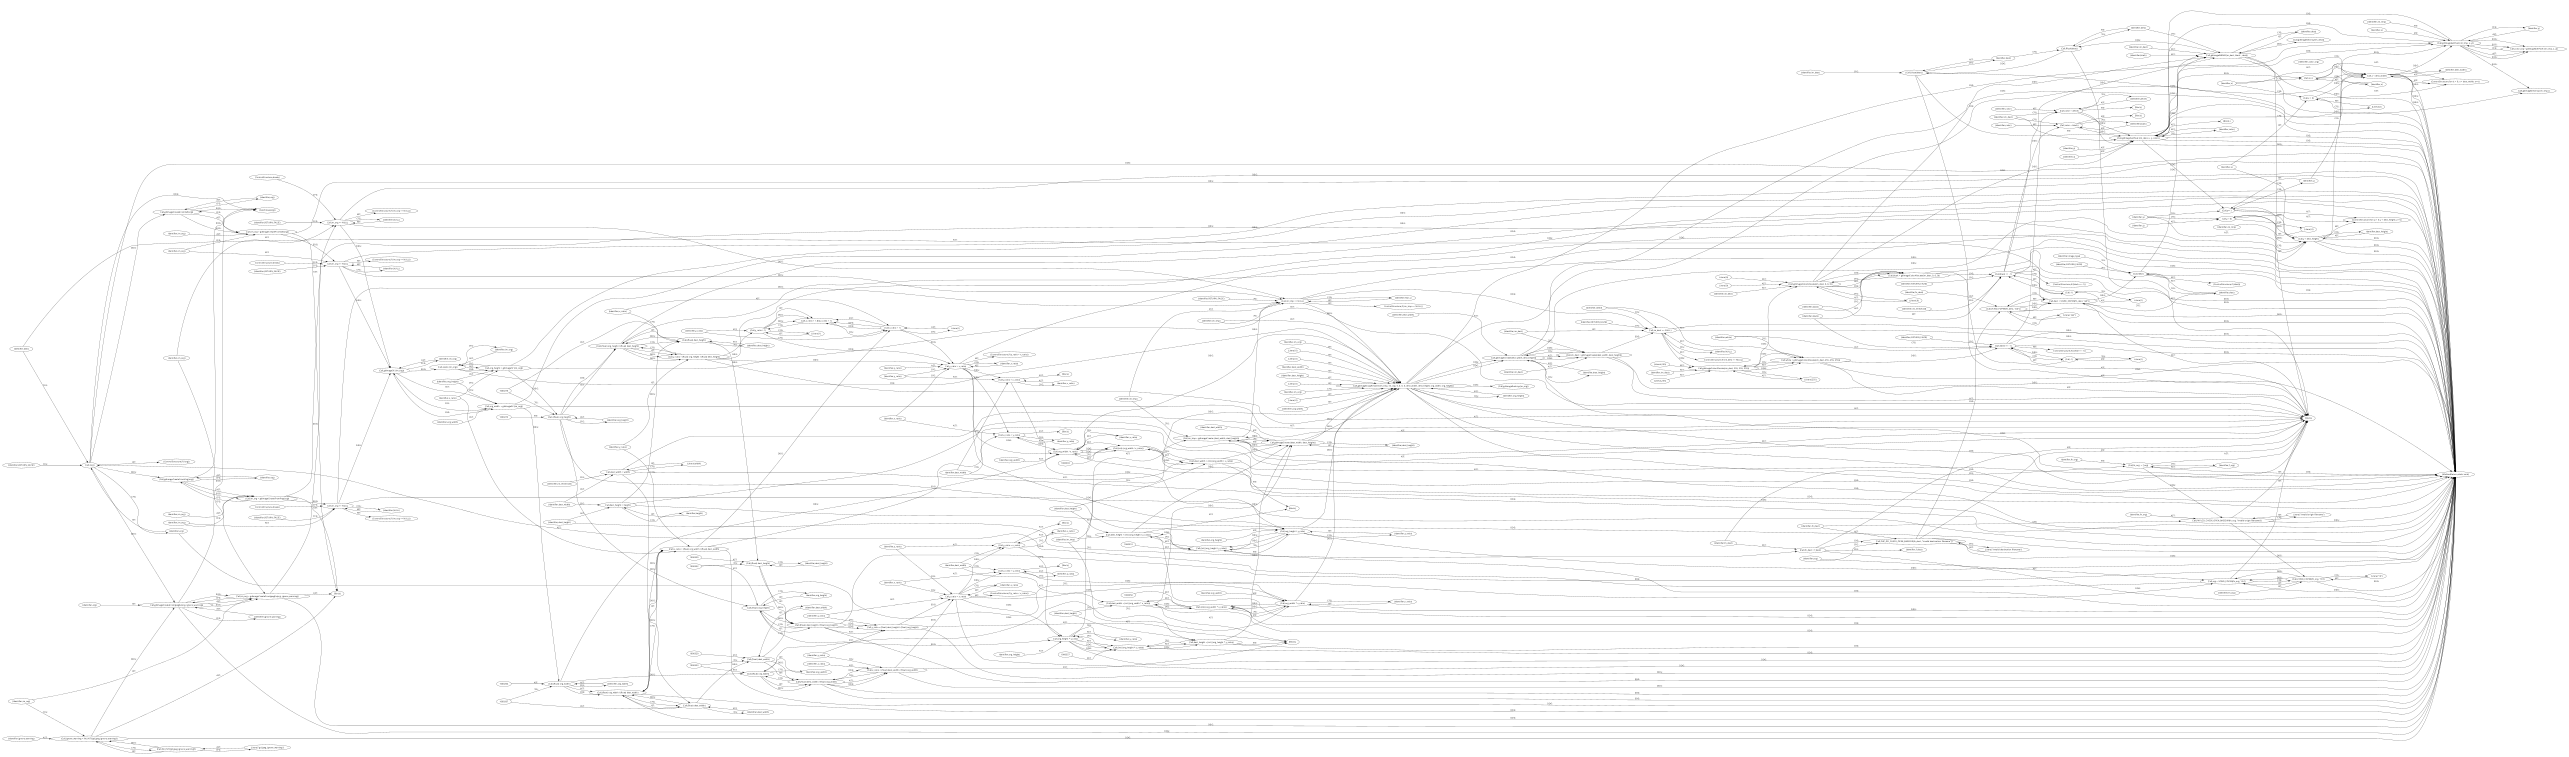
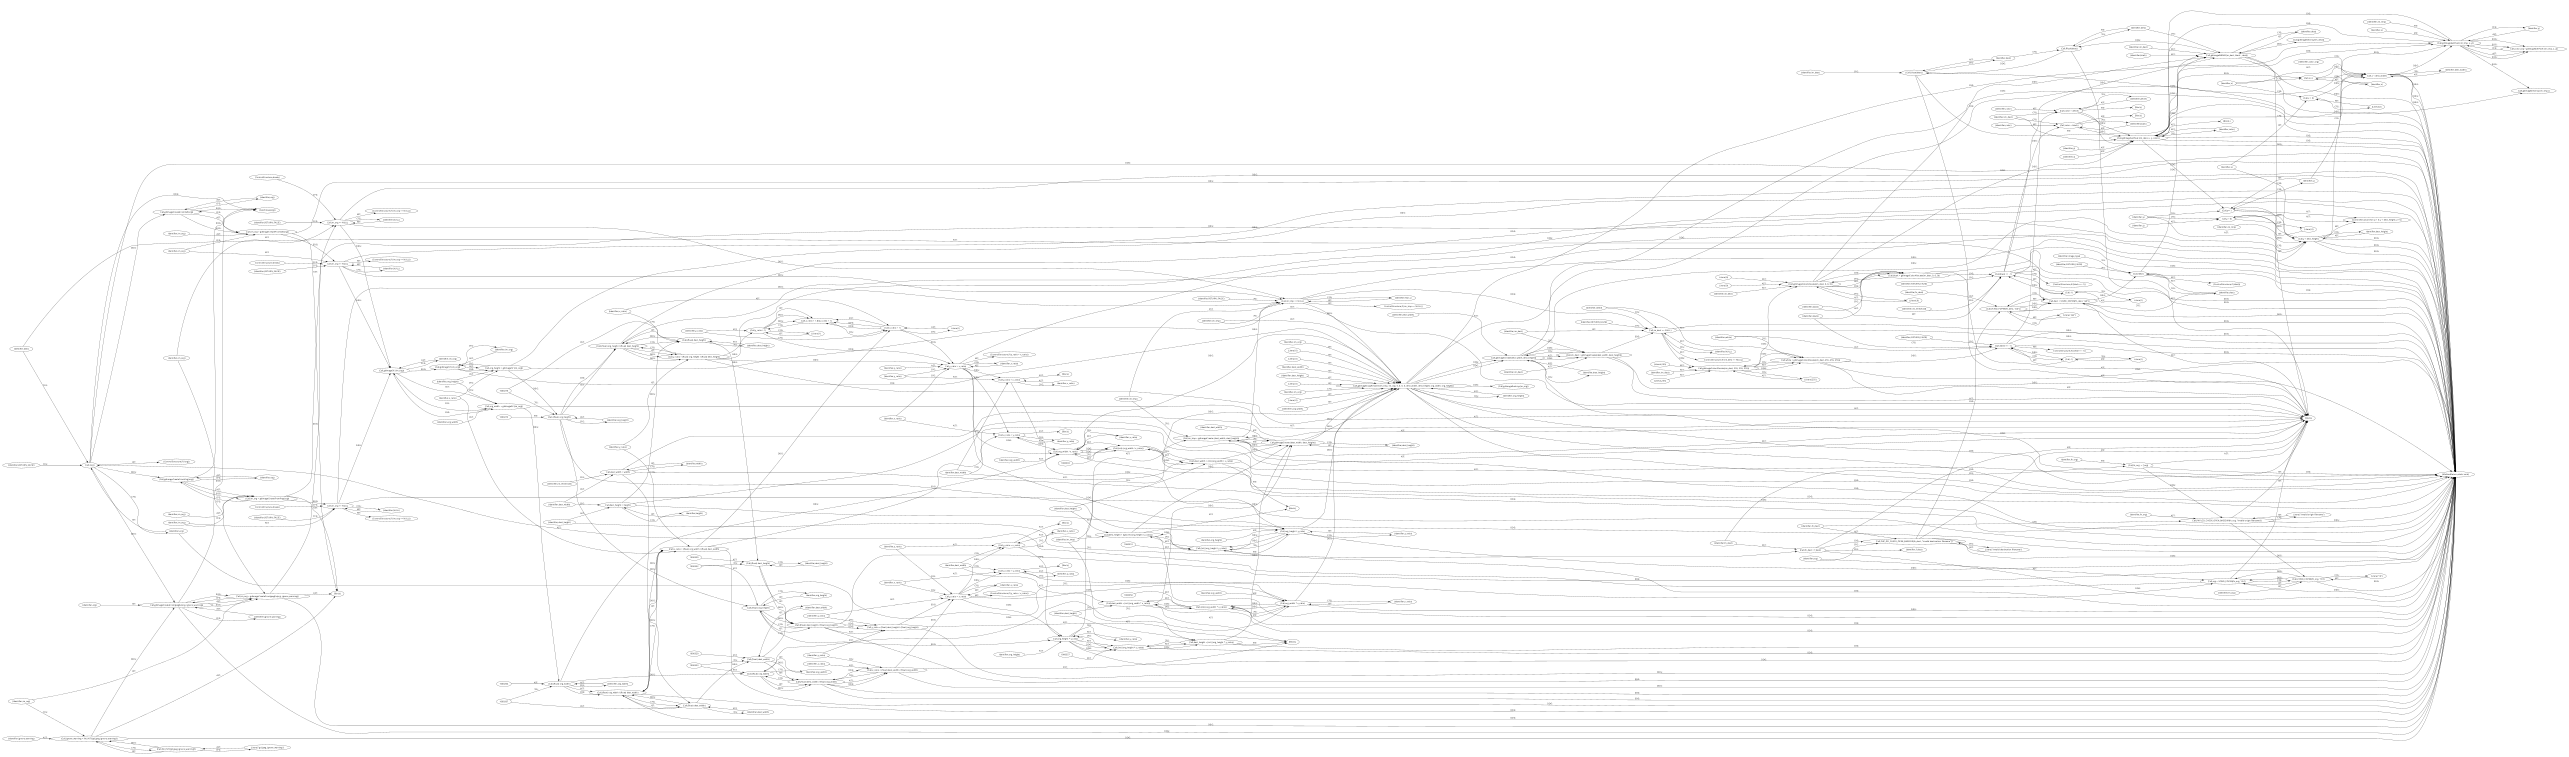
(2456, 82) -> none
(1570, 214) -> none
(448, 367) -> (448, 367)
(694, 464) -> (694, 464)
(2227, 465) -> none
(1128, 535) -> (1128, 535)
(1761, 667) -> none
